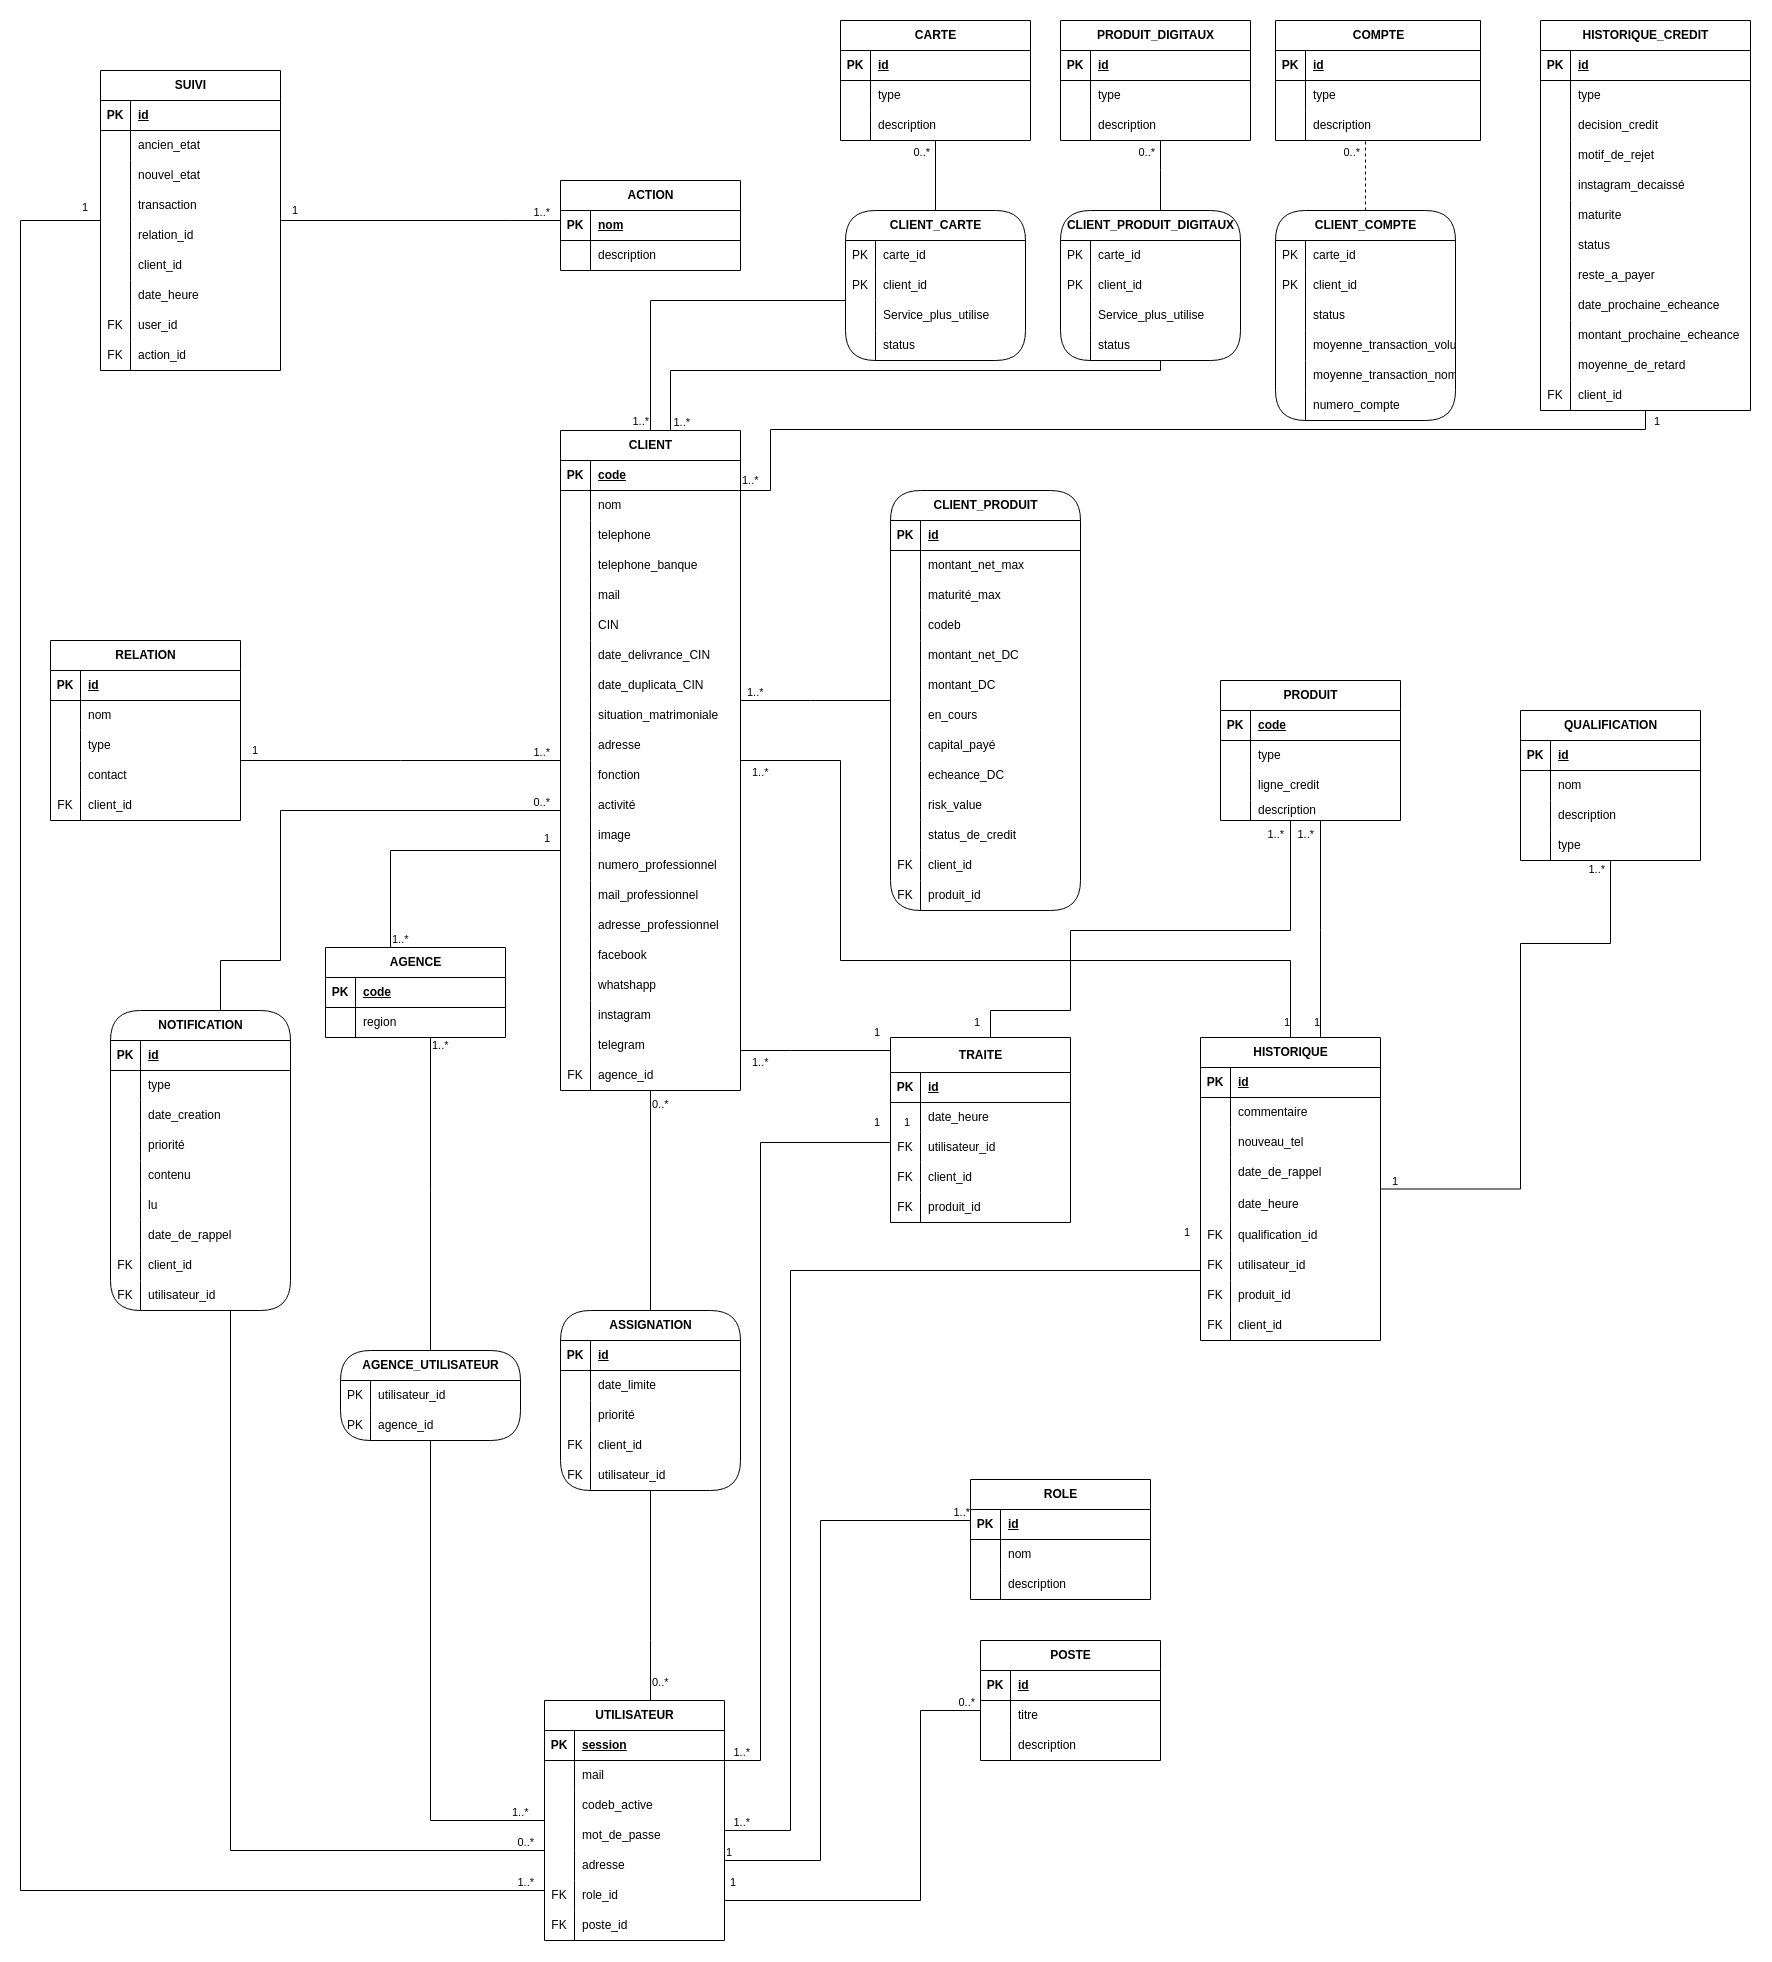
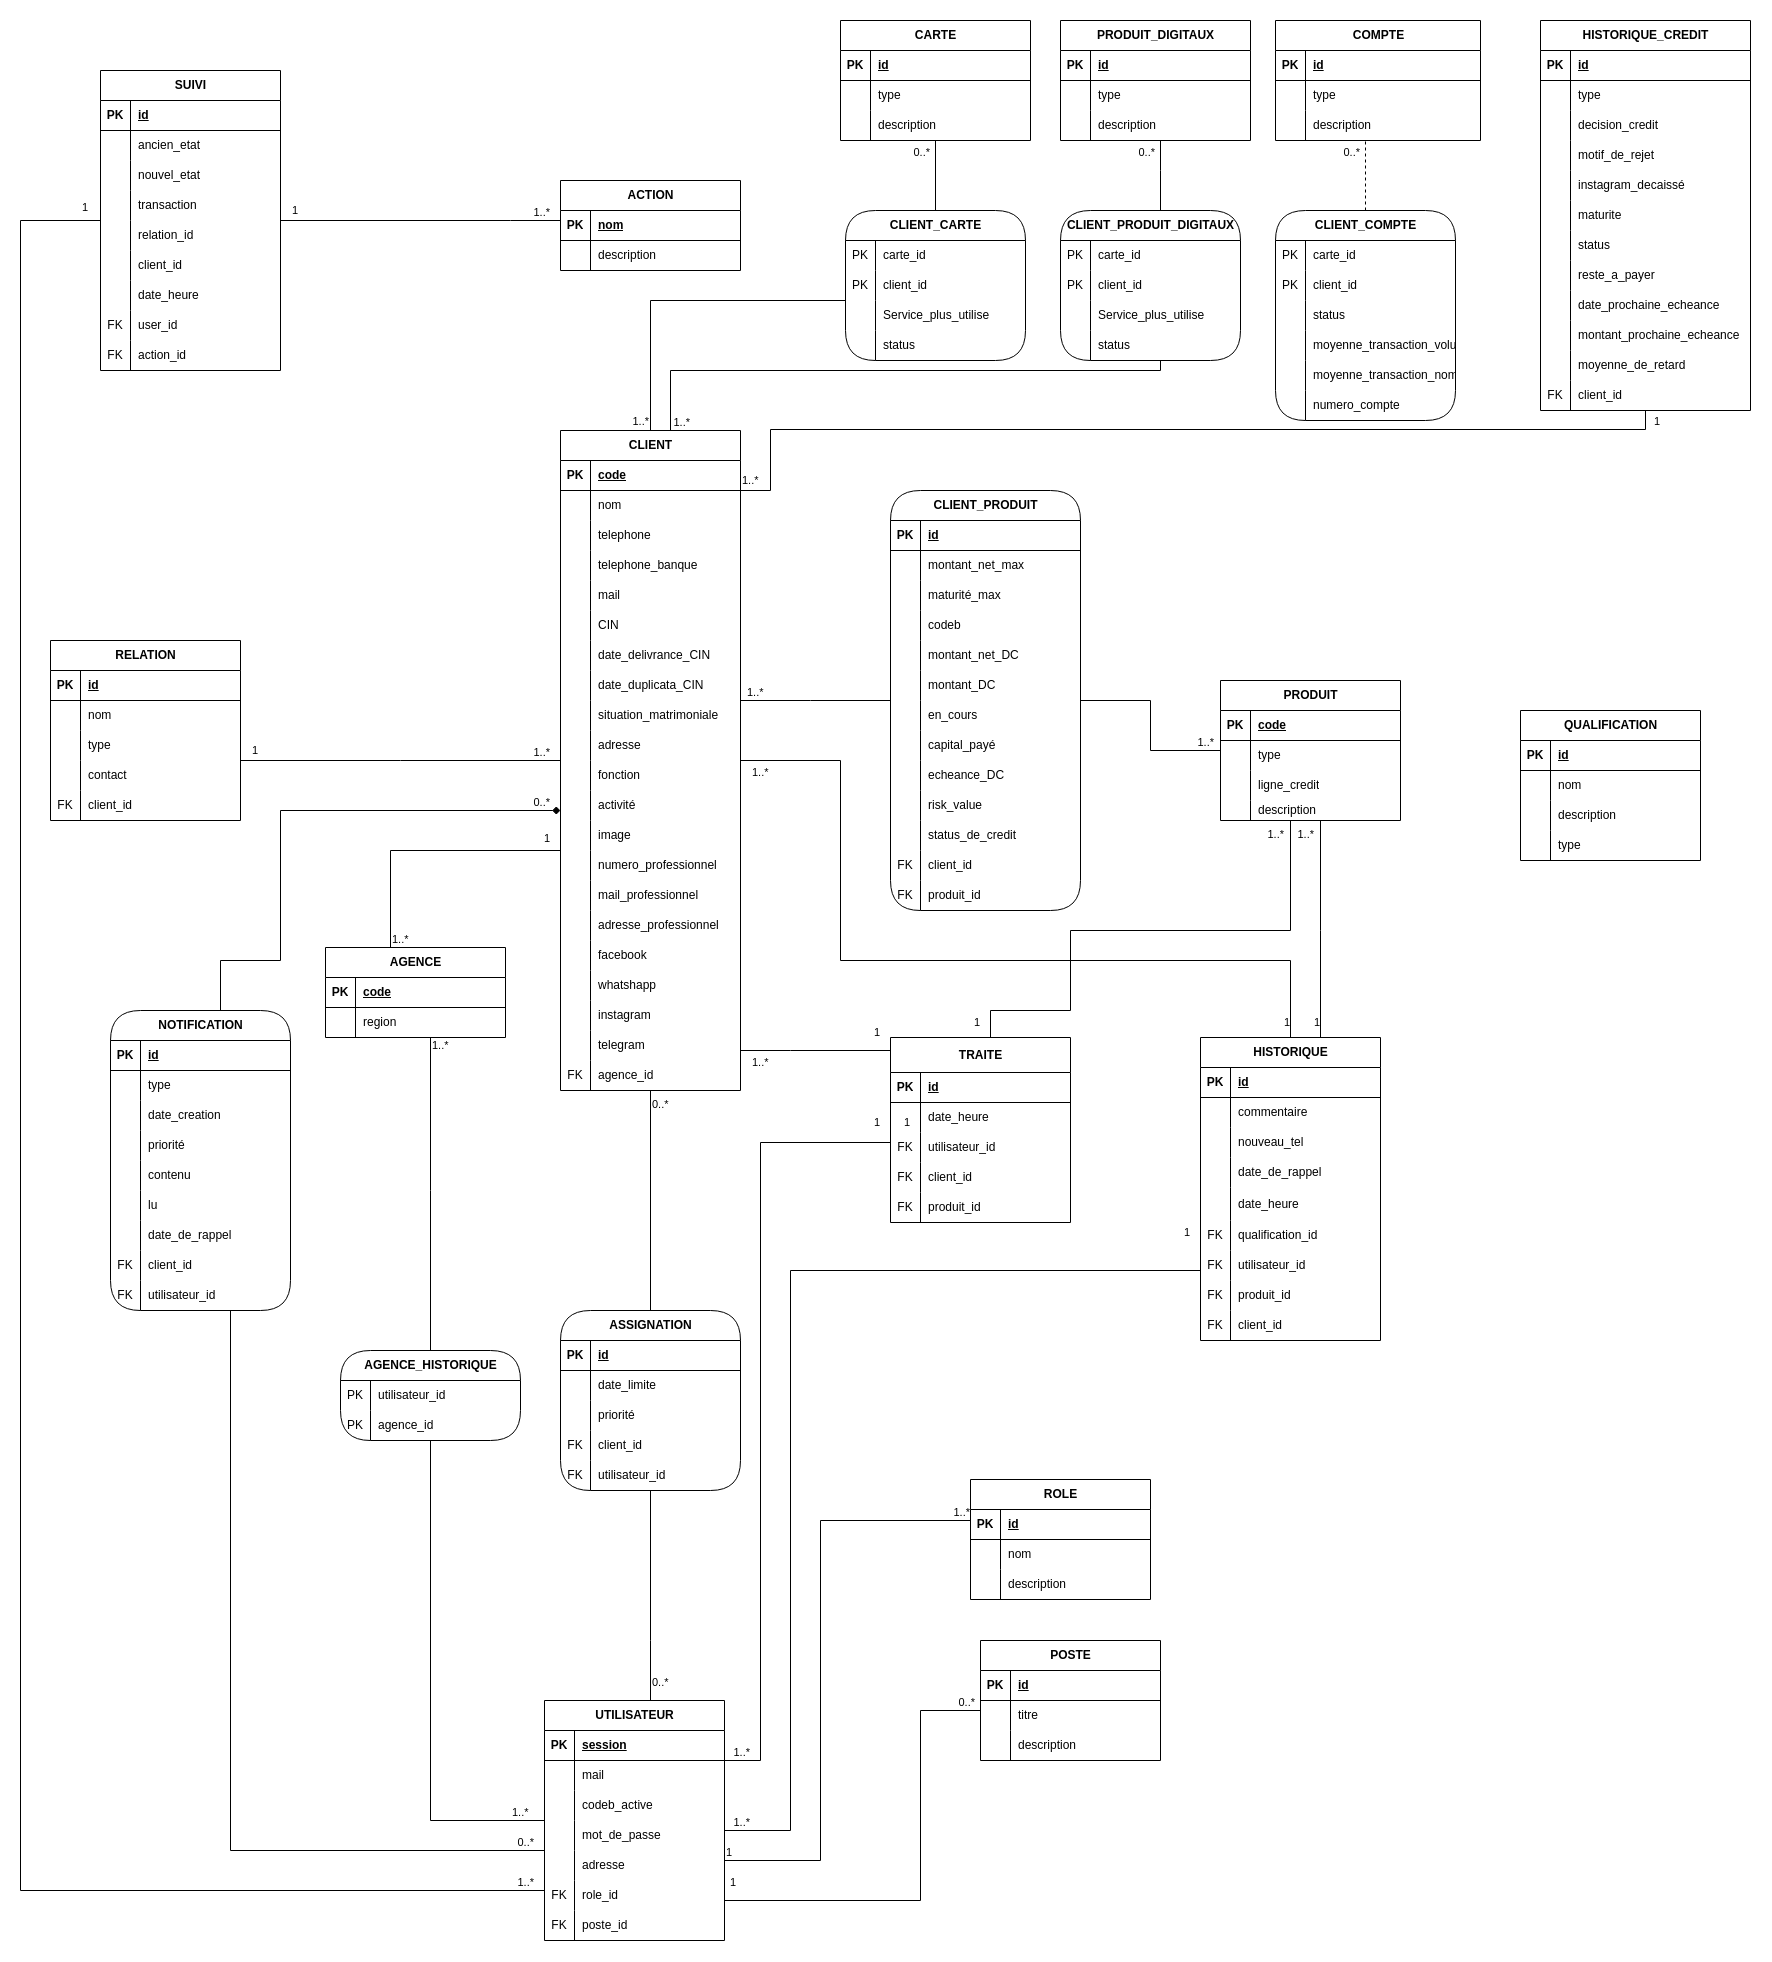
none -> (1151, 725)
(555, 811) -> (552, 811)
(1521, 1050) -> none
(431, 1366) -> (431, 1366)
